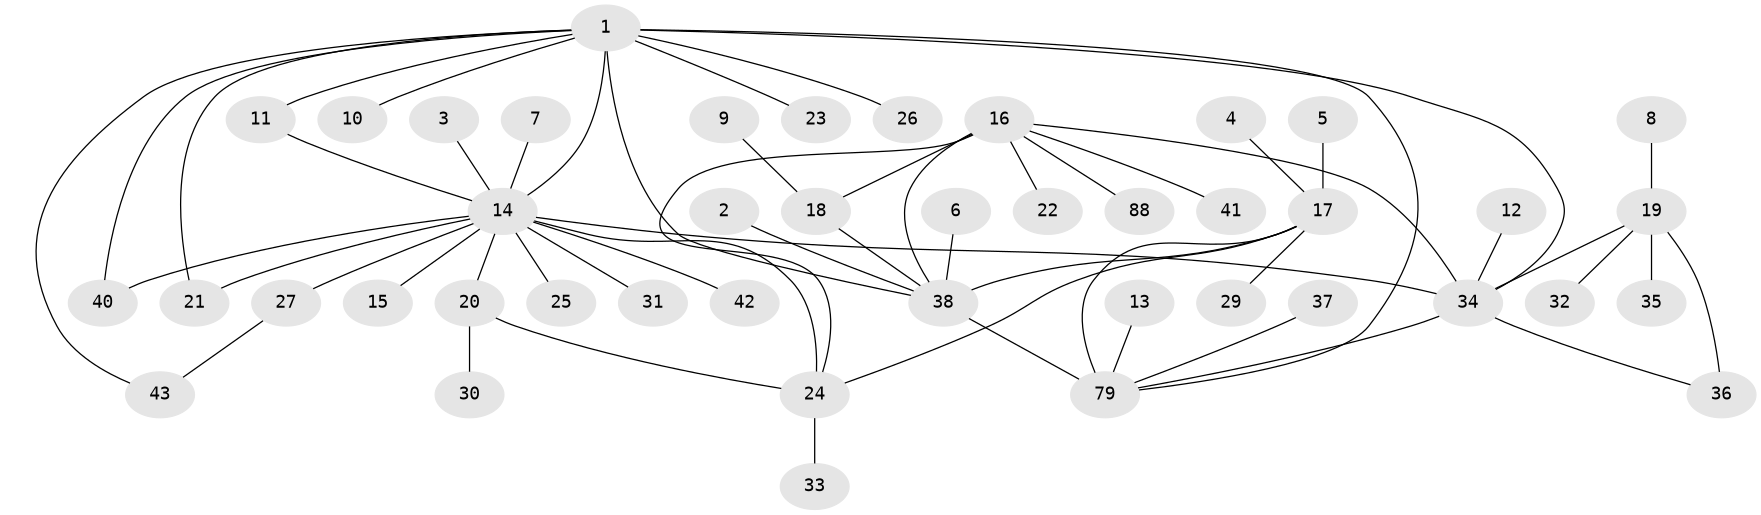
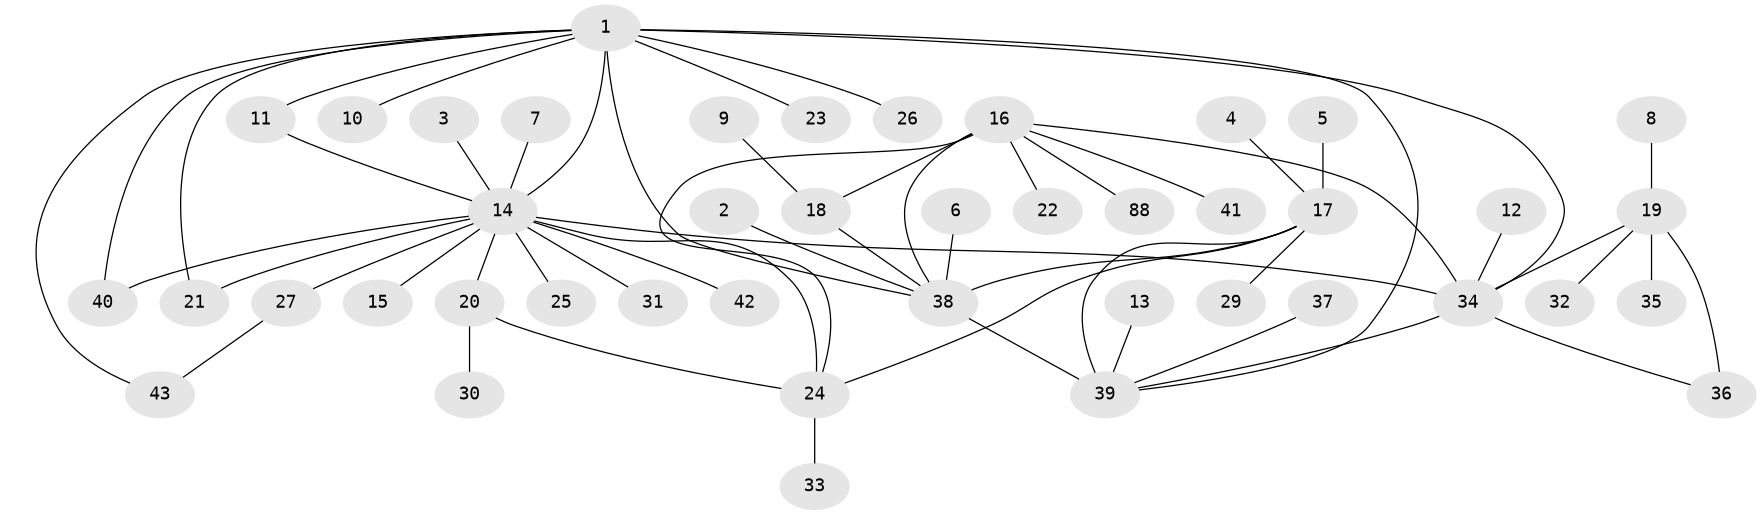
(1105, 395) -> (1105, 395)
